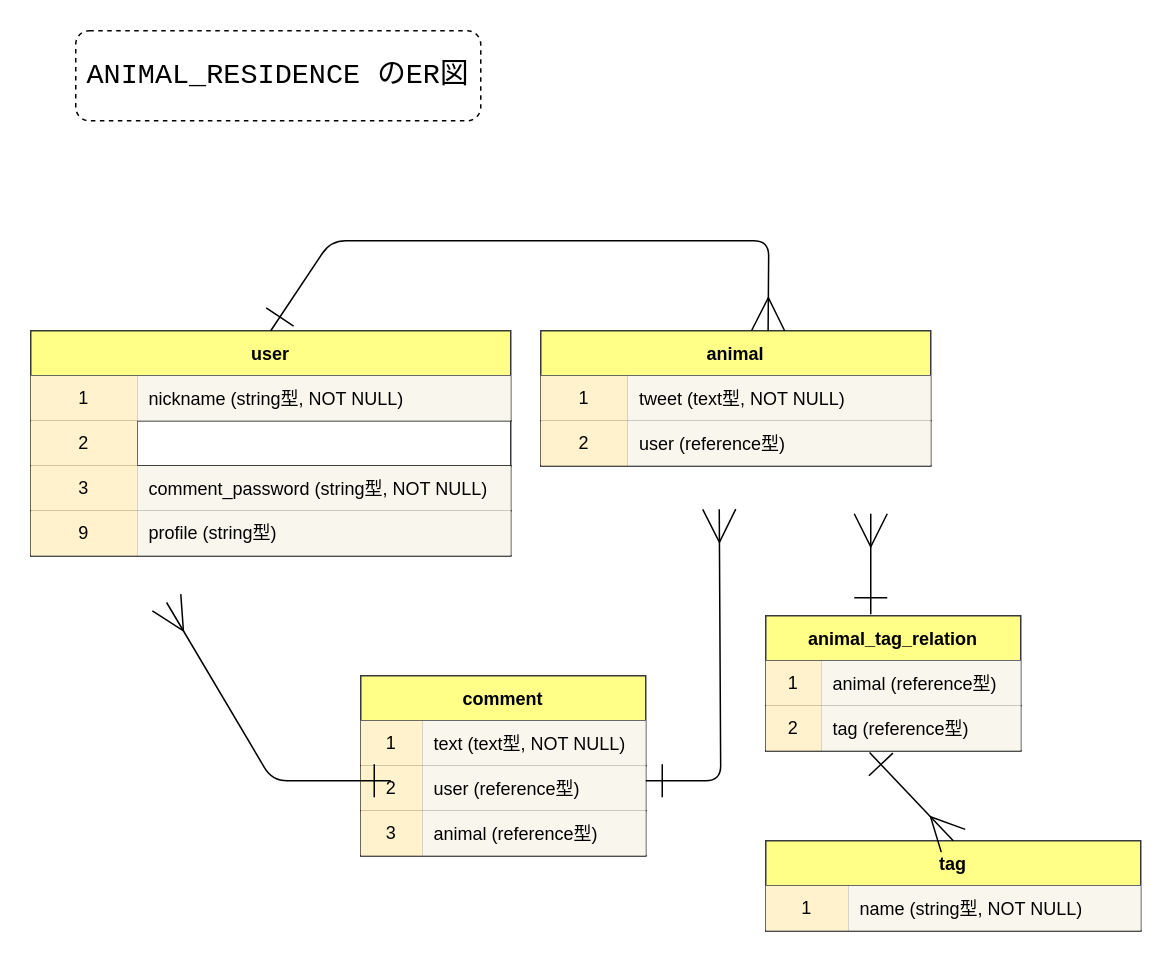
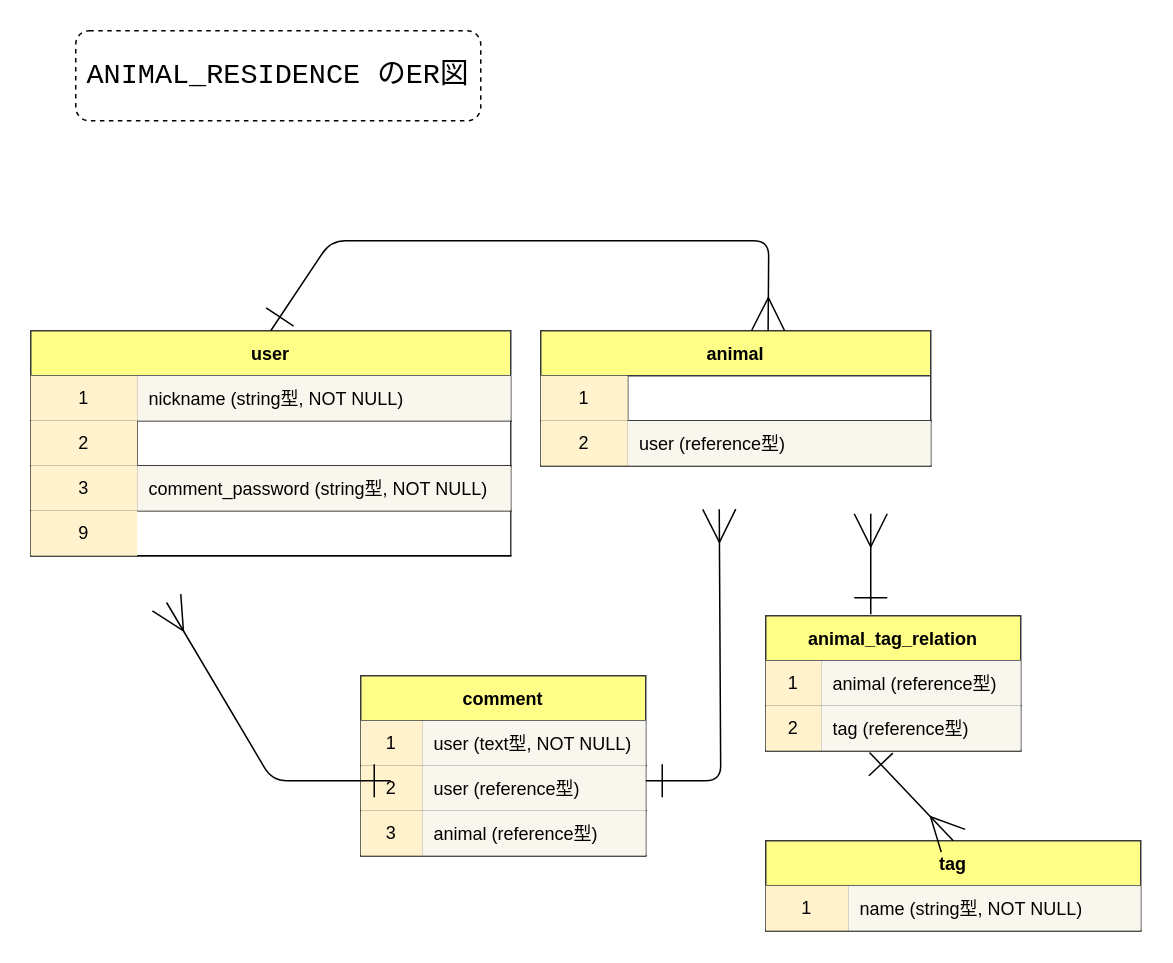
(779, 398) -> none
(324, 533) -> none
(540, 743) -> (540, 743)
